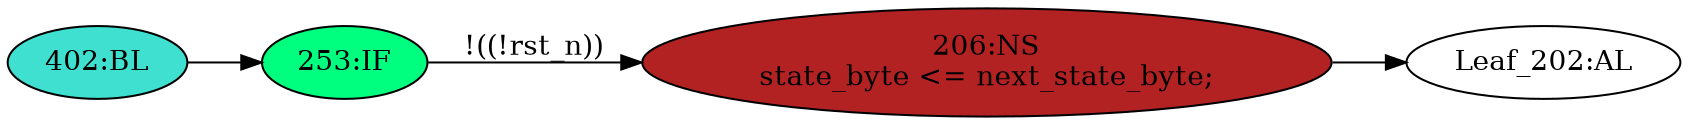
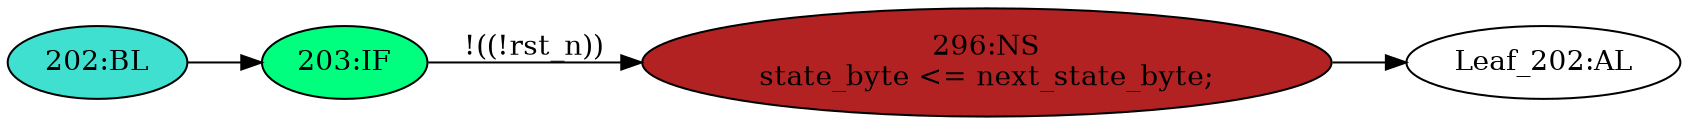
(98, 62) -> (98, 62)
(345, 62) -> (345, 62)
(987, 62) -> (987, 62)
